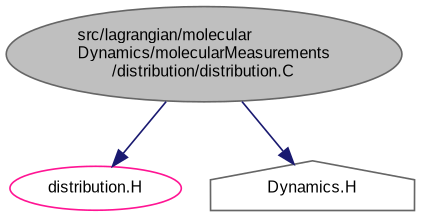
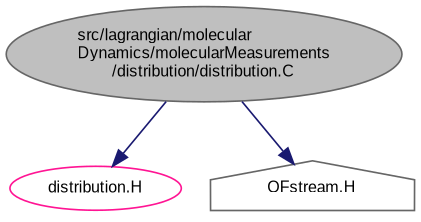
(313, 188) -> (313, 188)
